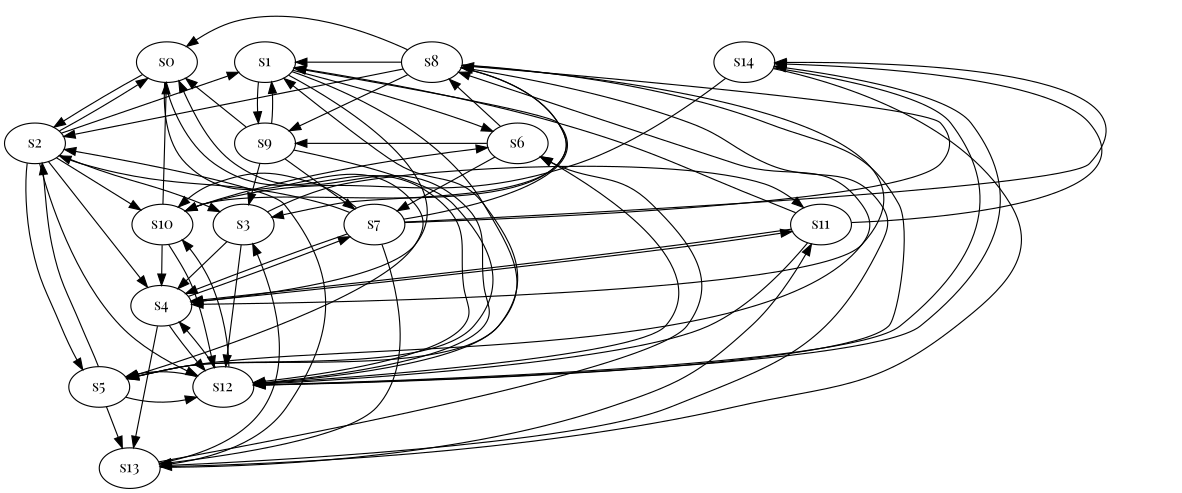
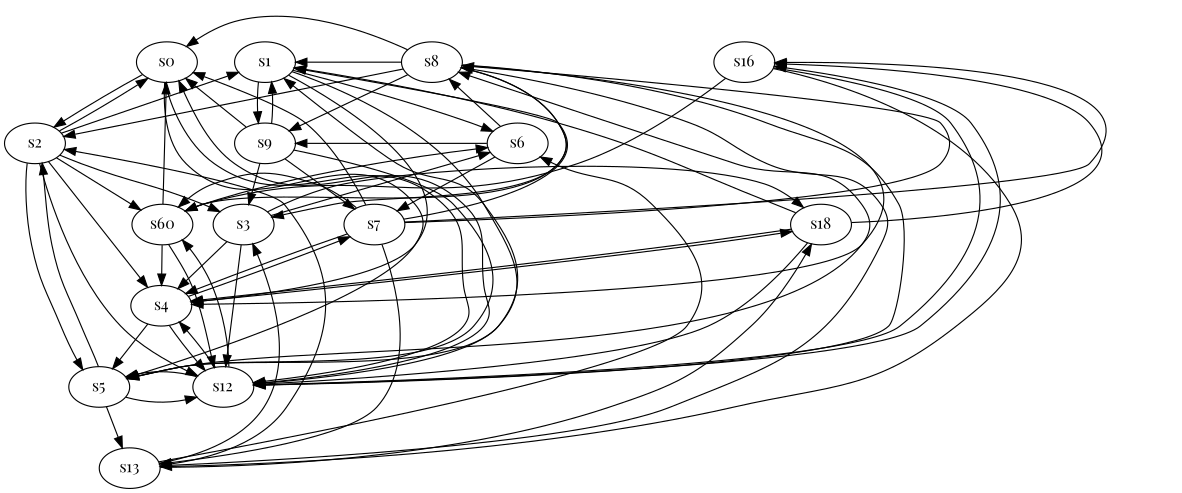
(744, 62) -> (744, 62)
(196, 184) -> (297, 117)
(162, 225) -> (162, 225)
(821, 225) -> (821, 225)
(673, 312) -> (375, 186)
(147, 381) -> (131, 345)
